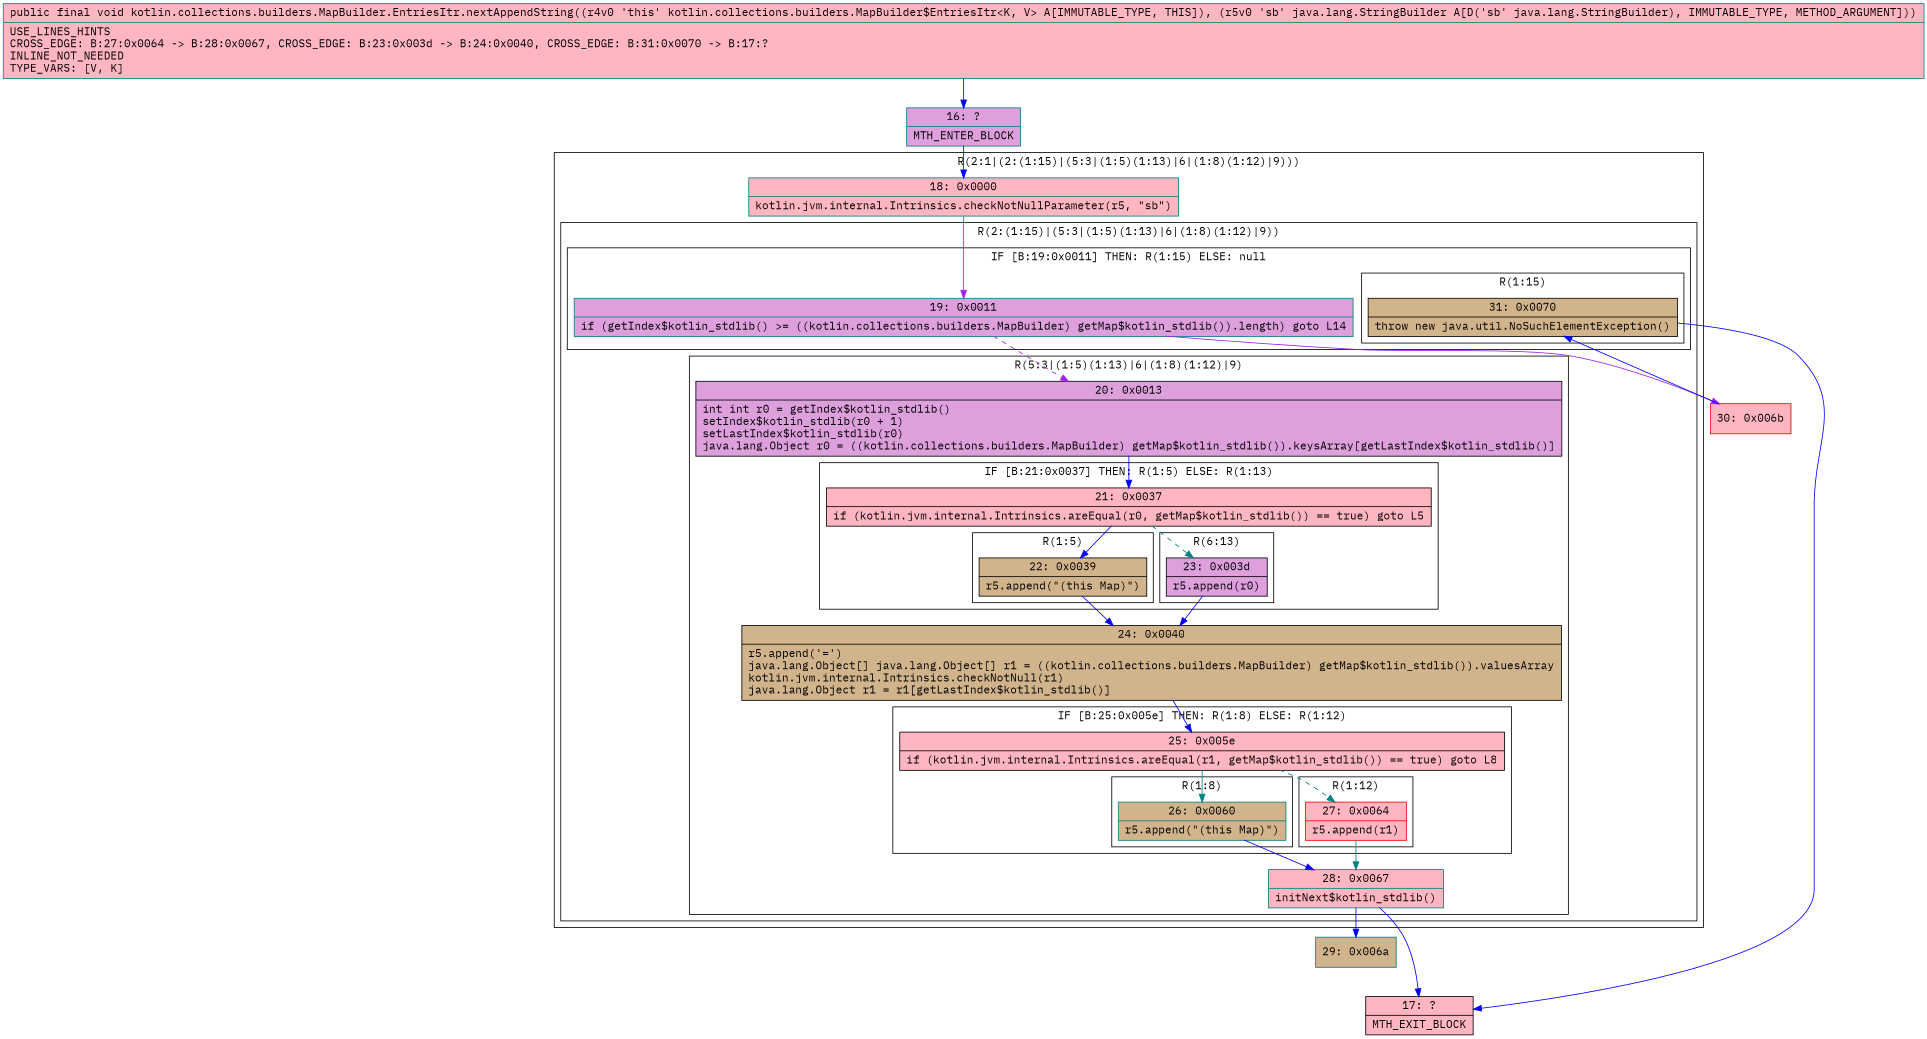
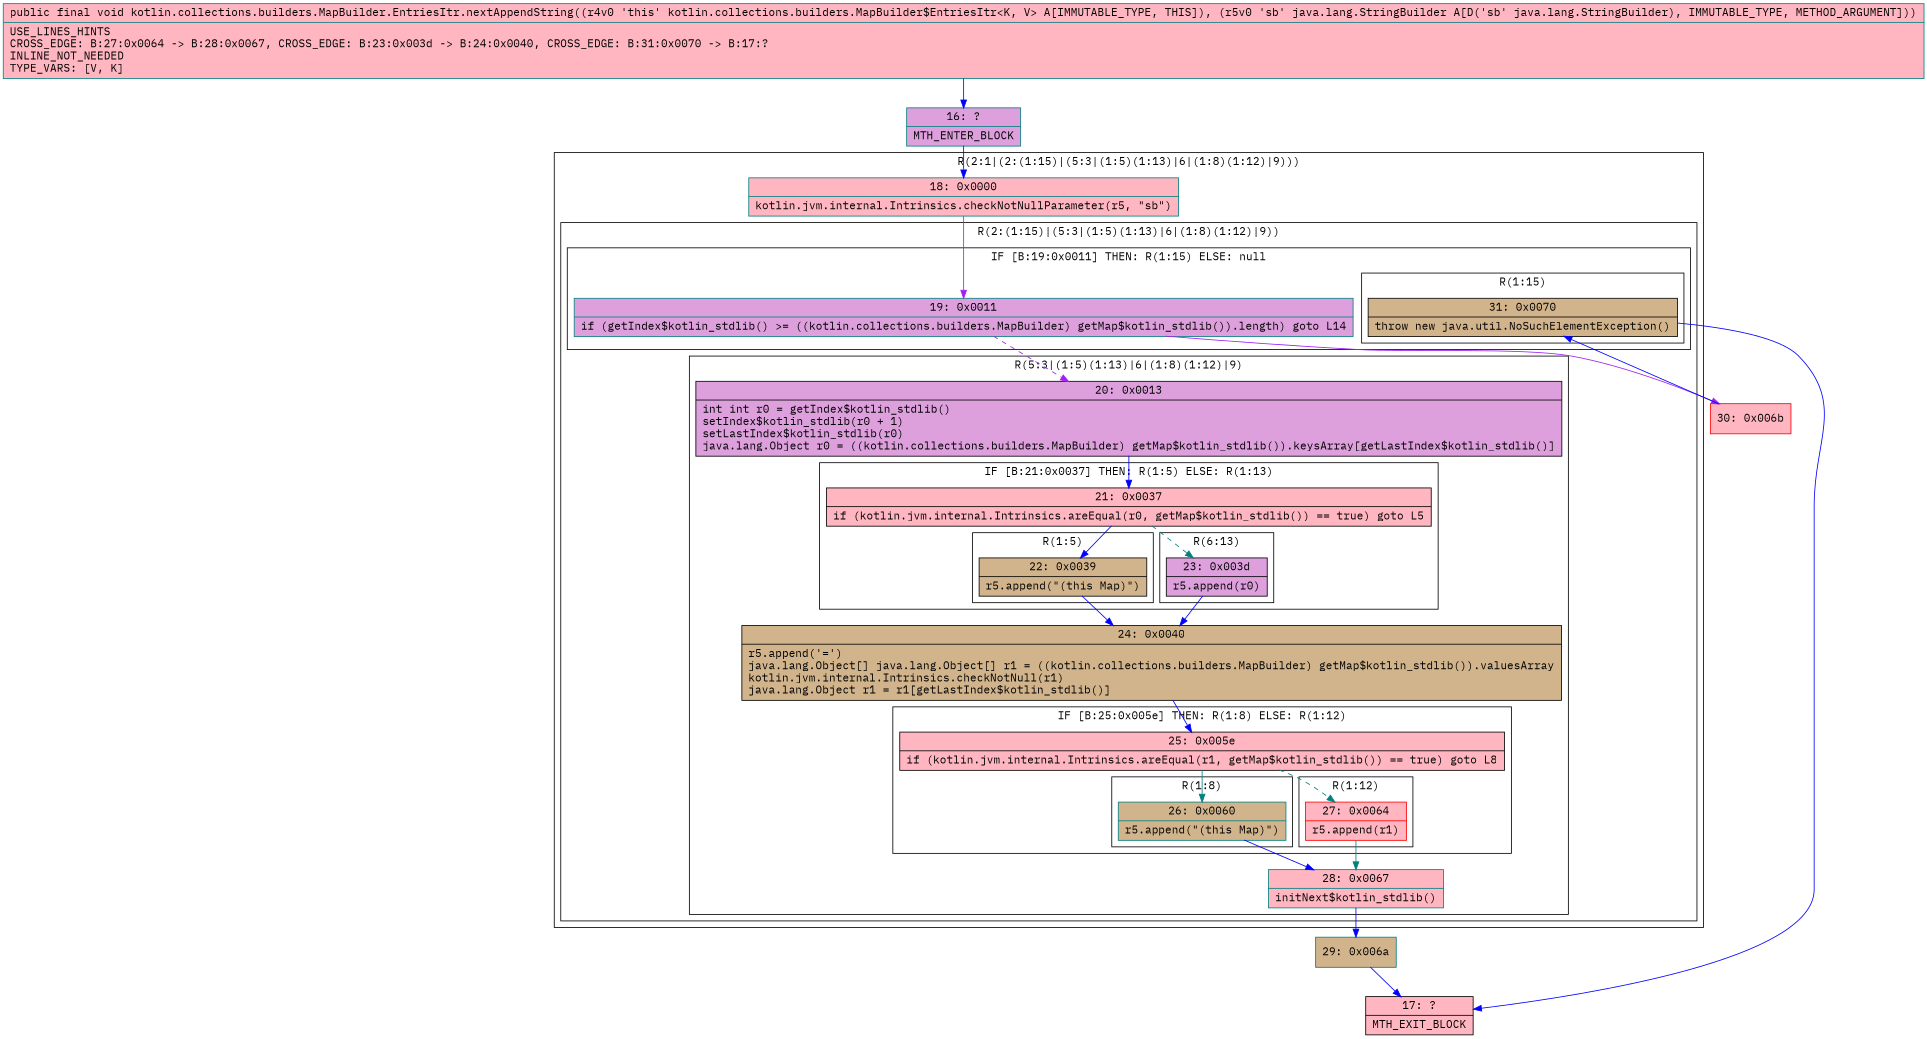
(1407, 944) -> (1383, 979)
